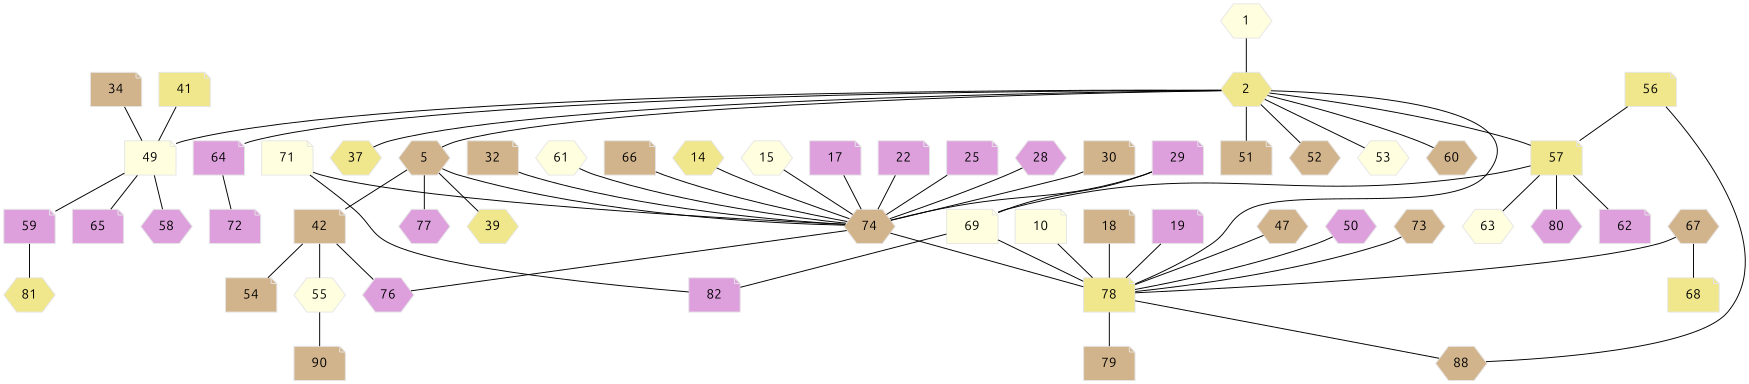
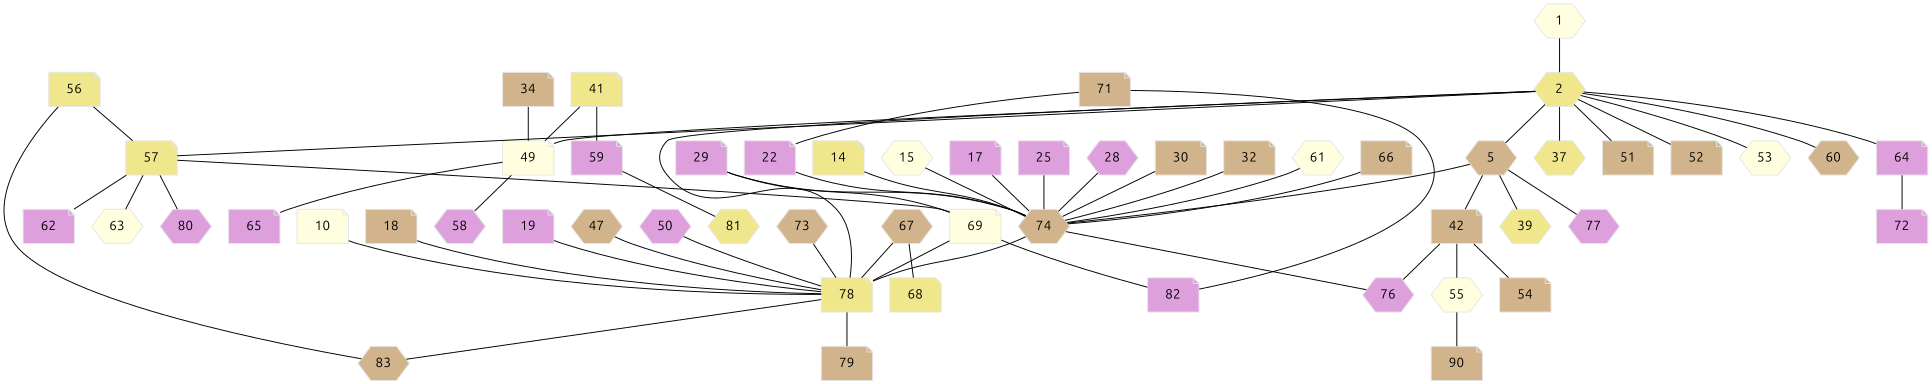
(287, 158) -> (1105, 89)
(698, 158) -> (838, 158)
(1315, 158) -> (1697, 158)
(90, 192) -> (597, 124)
(578, 208) -> (936, 110)
(1461, 363) -> (384, 363)
